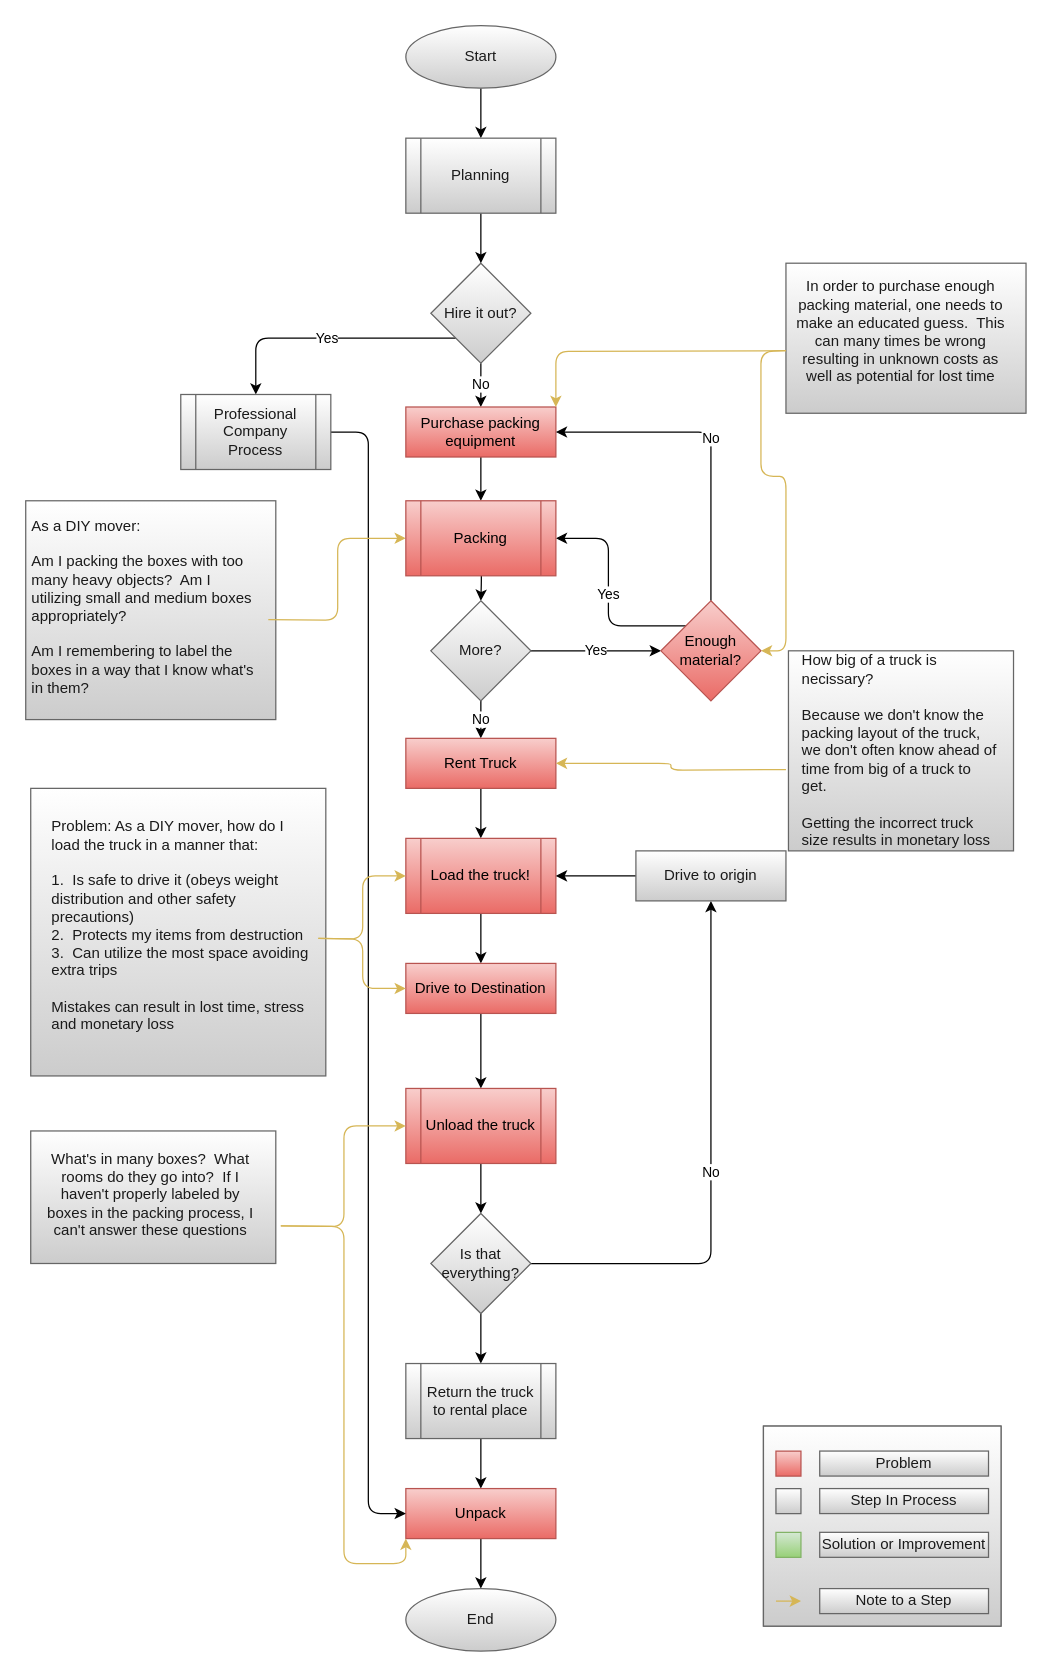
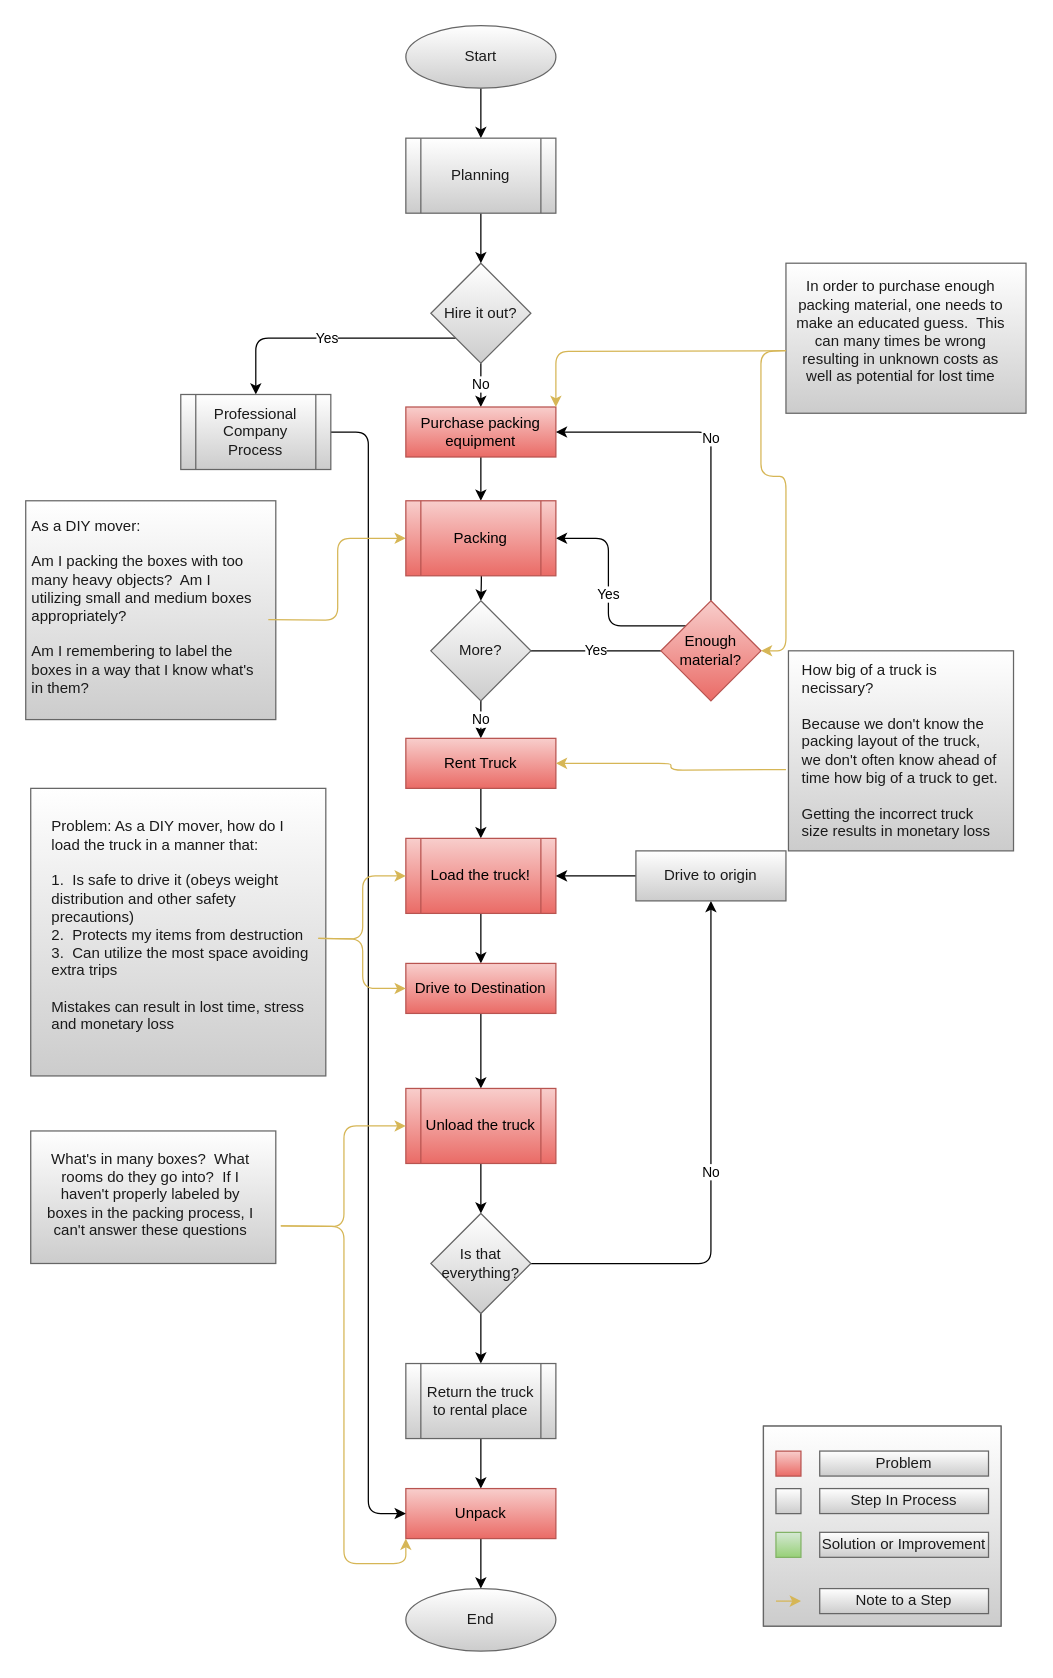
(651, 651) -> (654, 651)
(901, 751) -> (901, 751)
